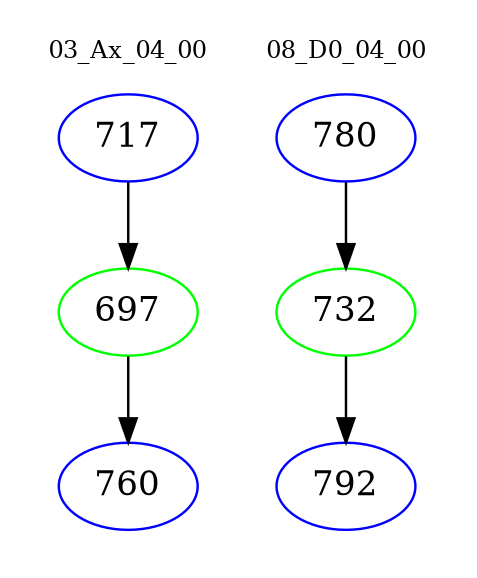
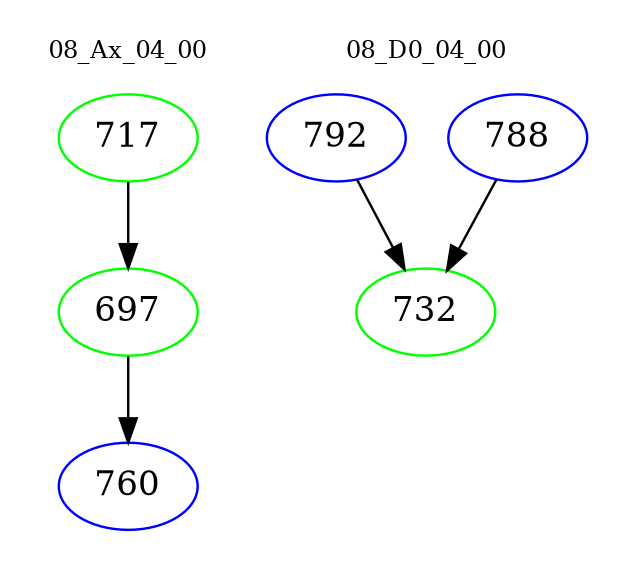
(128, 52) -> (128, 52)
(128, 138) -> (128, 138)
(346, 138) -> (518, 138)
(346, 387) -> (375, 214)
